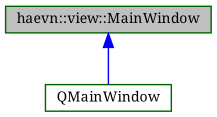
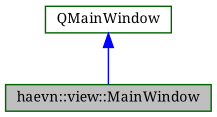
(108, 66) -> (108, 66)
